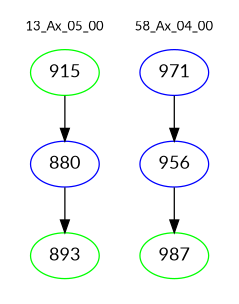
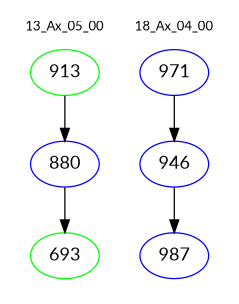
(174, 27) -> (174, 27)
(65, 73) -> (65, 73)
(174, 164) -> (174, 164)
(65, 256) -> (65, 256)
(174, 256) -> (174, 256)
